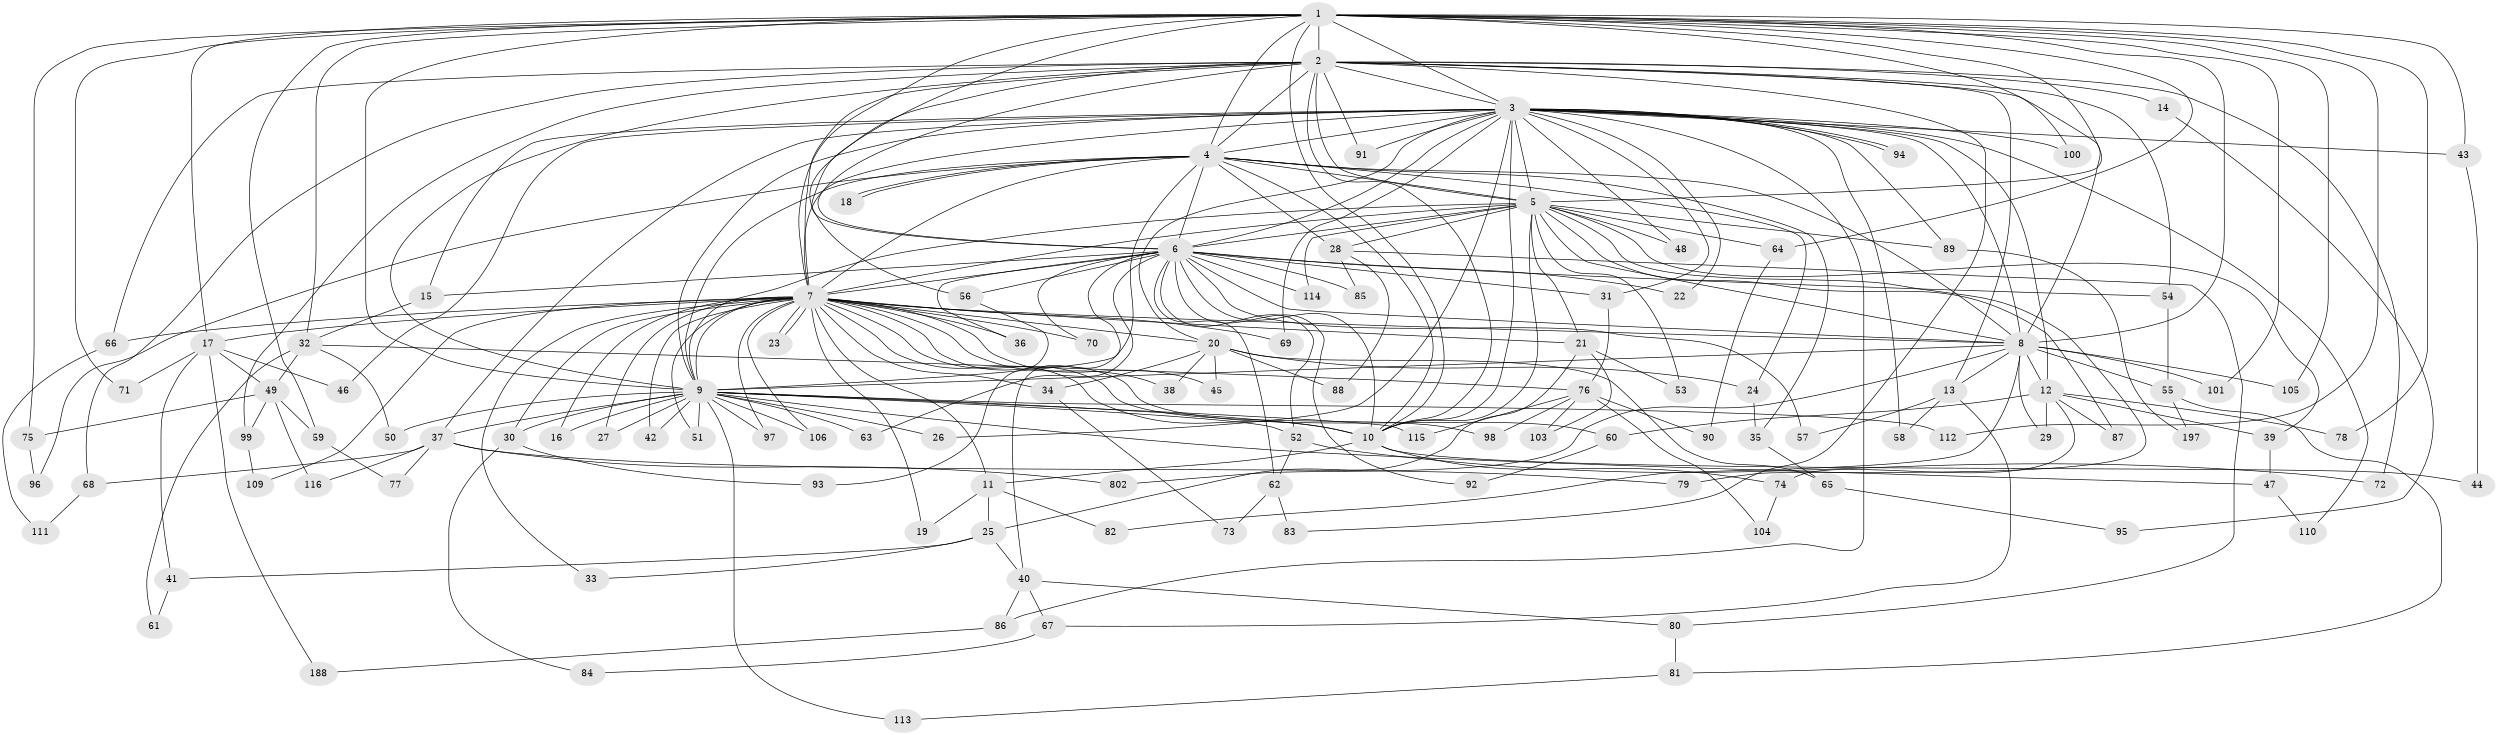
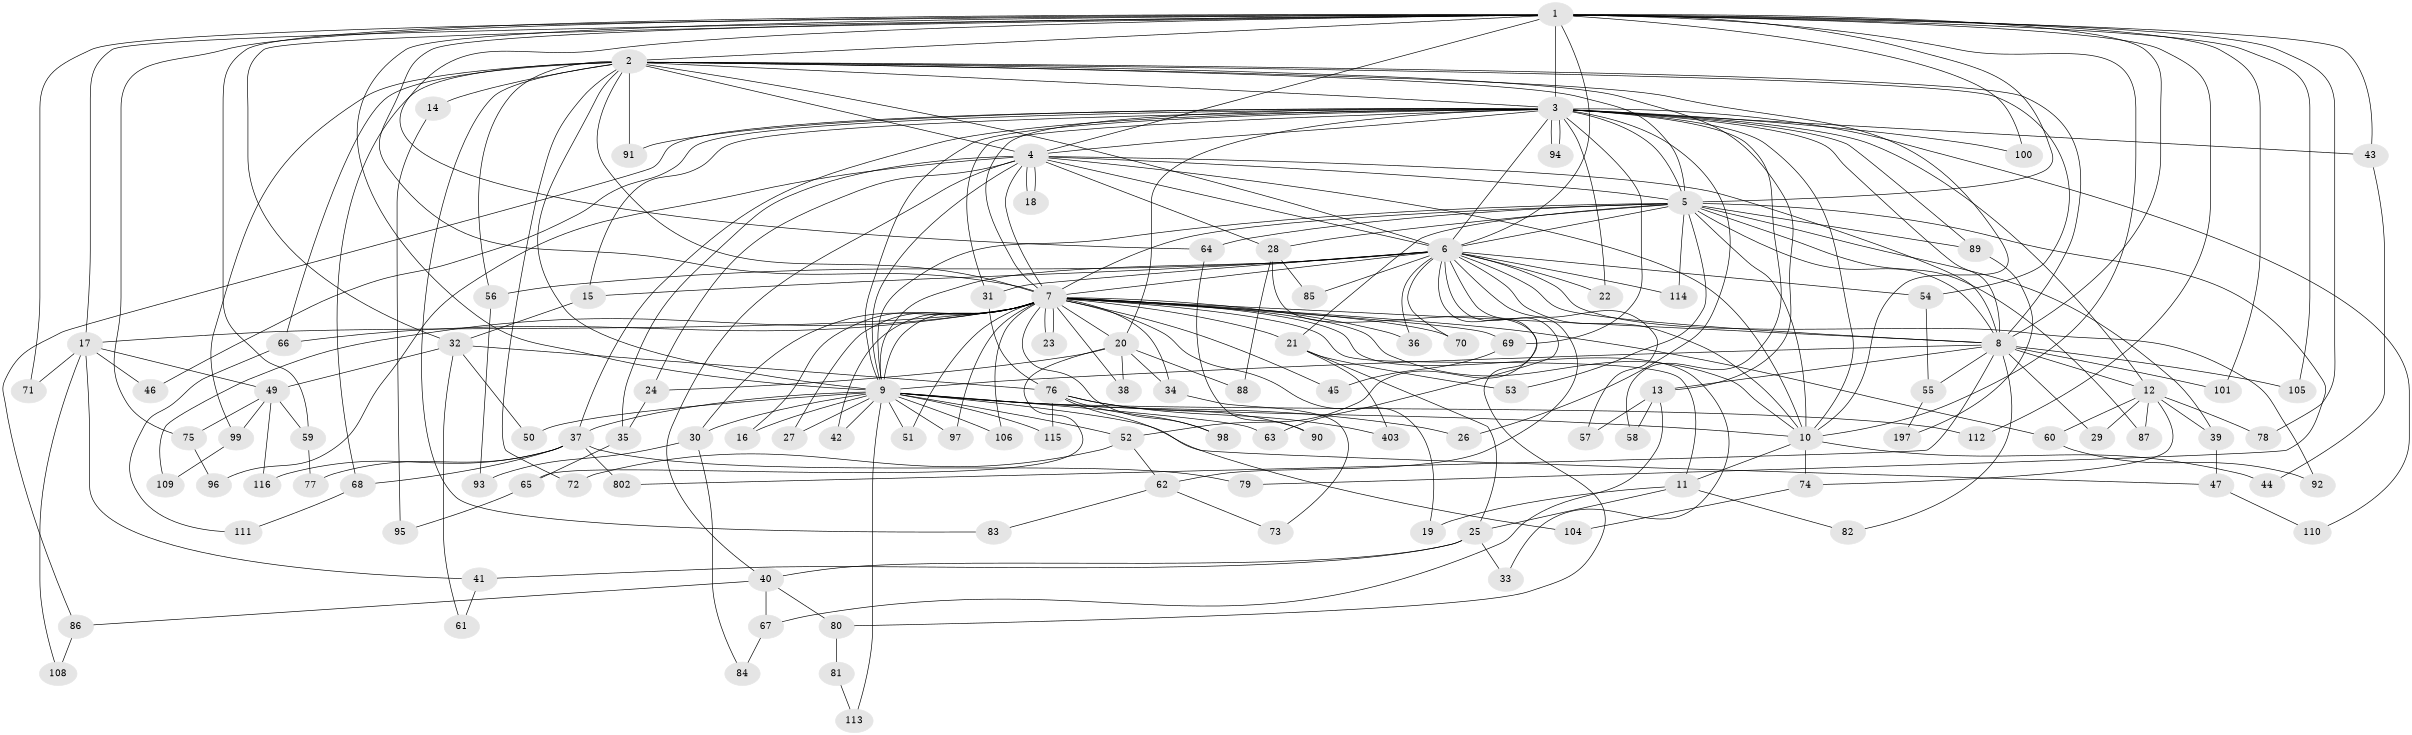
(1681, 250) -> none
(1216, 368) -> (1385, 375)
(1539, 438) -> (1391, 438)
(2255, 640) -> none
(319, 674) -> (58, 674)
